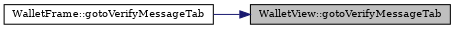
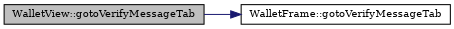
(227, 14) -> (217, 14)
